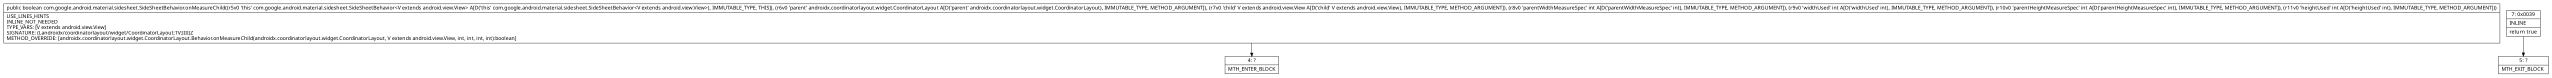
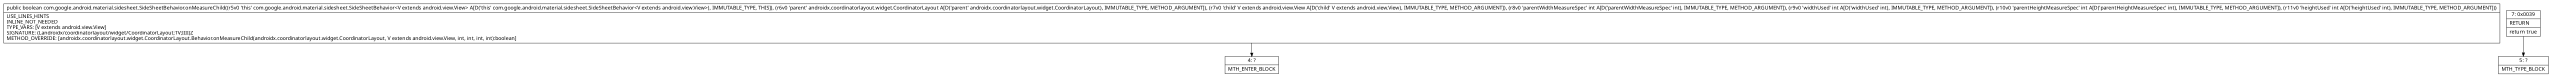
(2518, 23) -> (2520, 23)
(2523, 69) -> (2523, 69)
